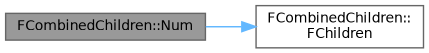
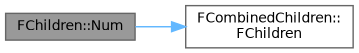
(106, 27) -> (70, 27)
